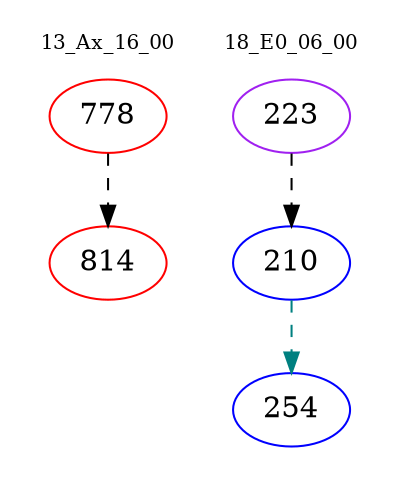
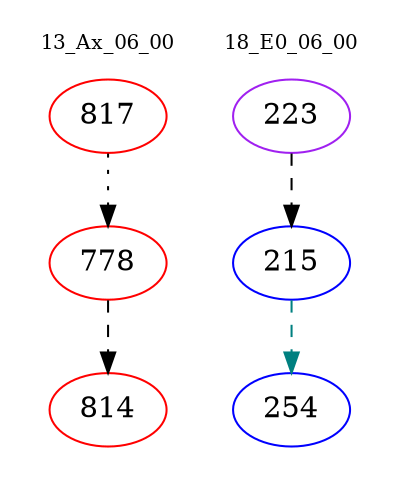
(108, 44) -> (108, 44)
none -> (108, 116)
(292, 263) -> (292, 263)
